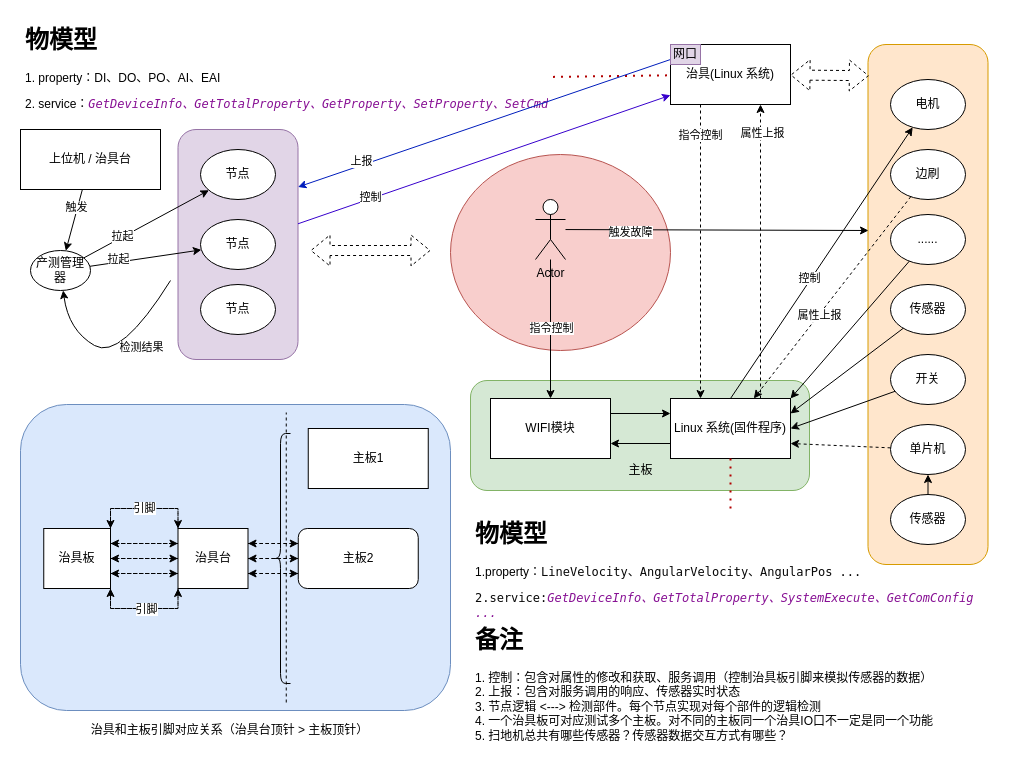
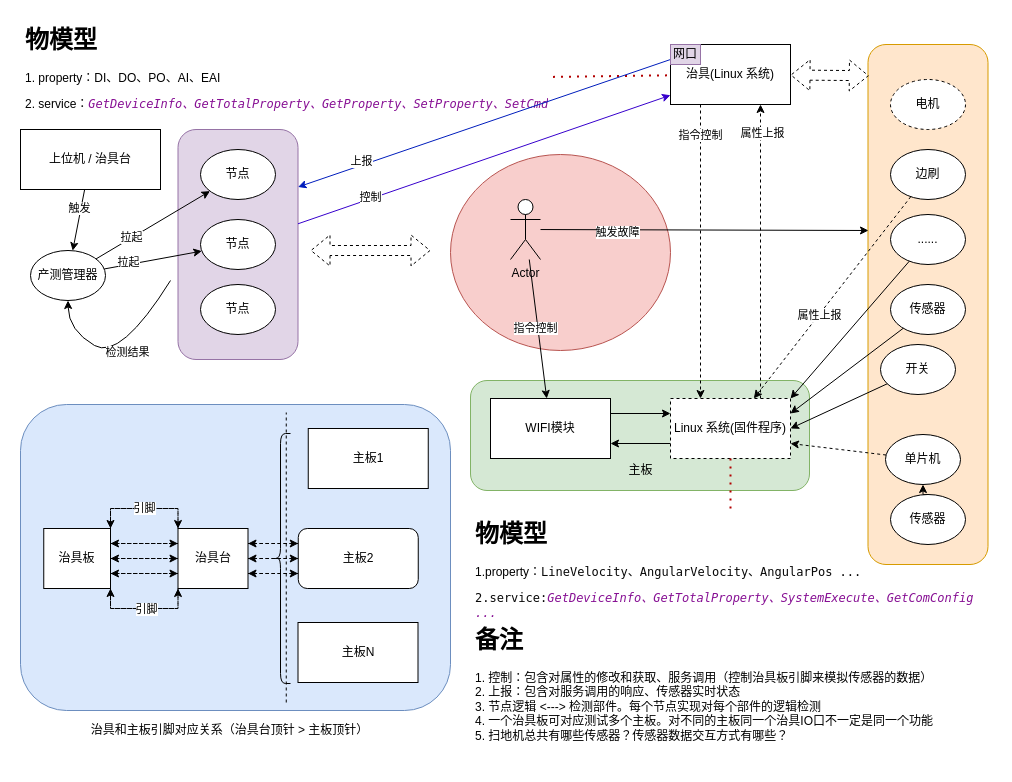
(928, 105) -> (928, 105)
(551, 230) -> (526, 230)
(820, 266) -> none
(61, 271) -> (68, 276)
(928, 380) -> (918, 370)
(731, 429) -> (731, 429)
(928, 450) -> (923, 460)
none -> (358, 653)
